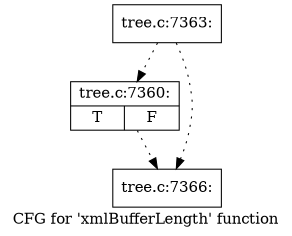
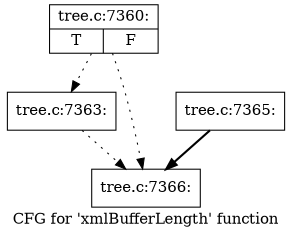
(150, 57) -> (84, 68)
none -> (230, 111)
